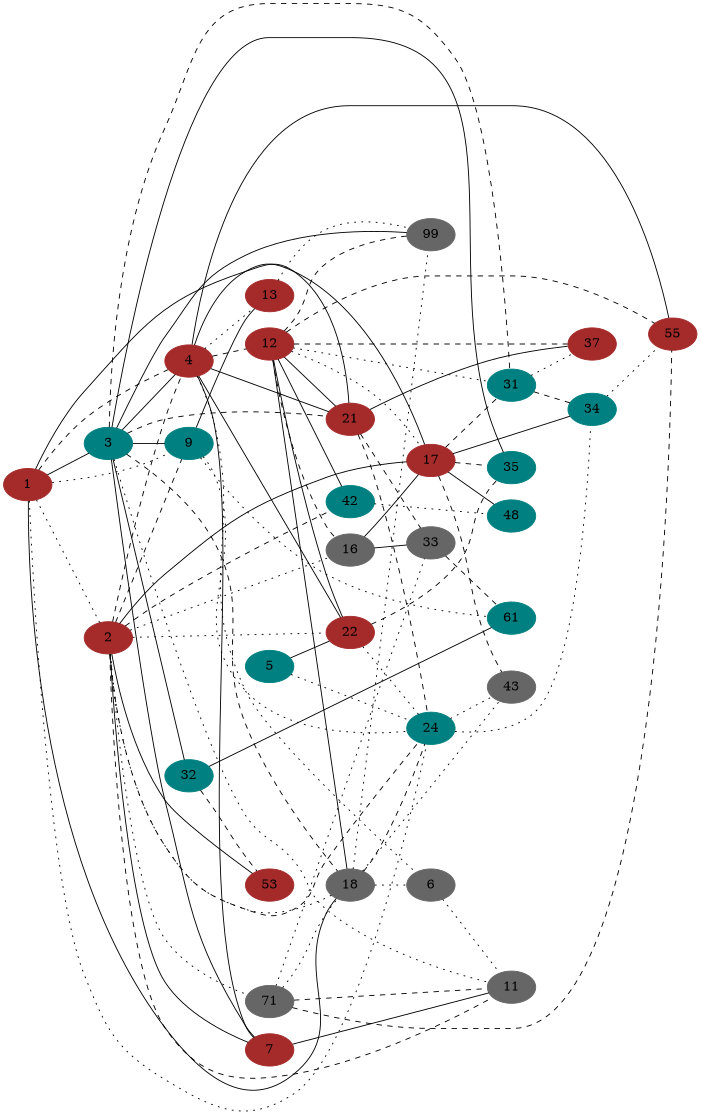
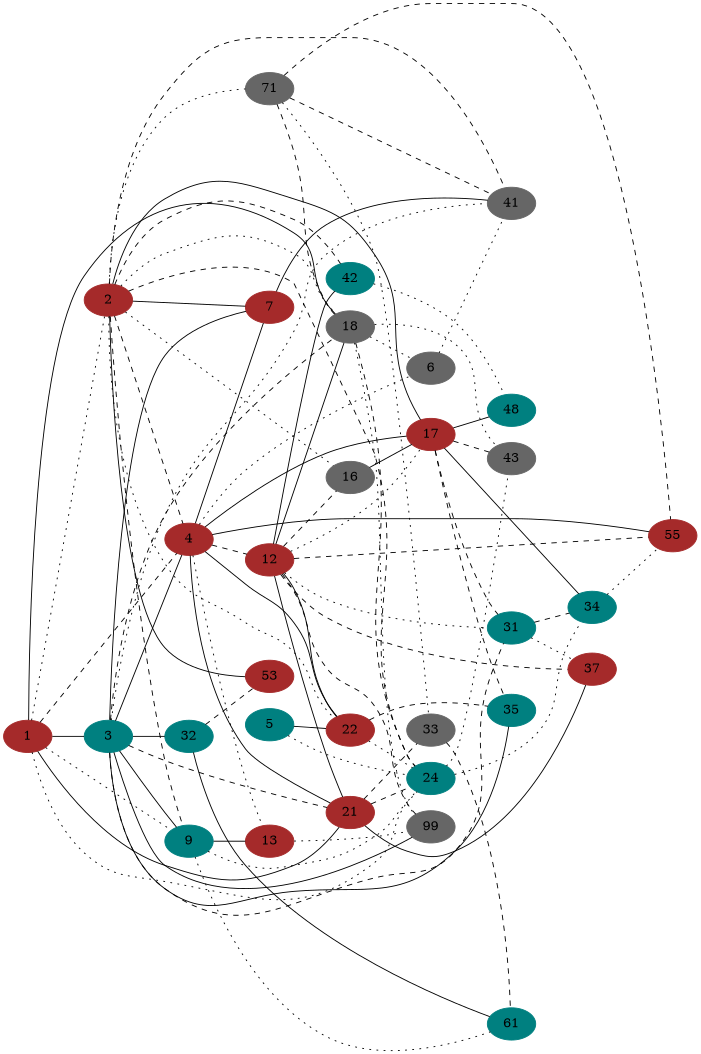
(386, 547) -> none
(310, 943) -> (304, 211)
(512, 987) -> (512, 203)
